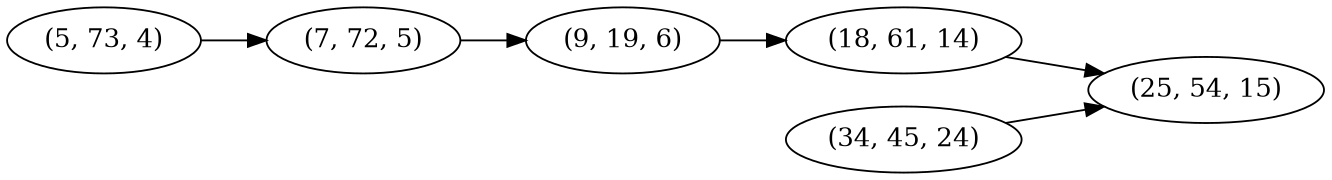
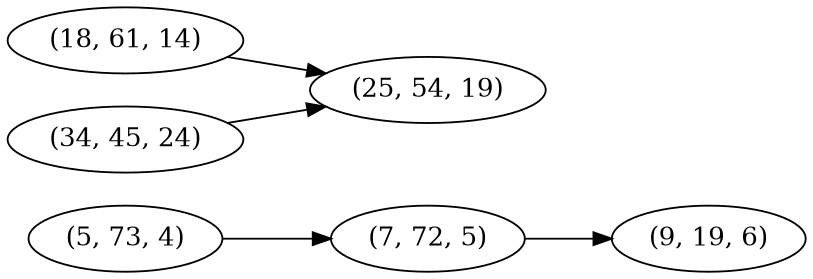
(743, 40) -> none
(1206, 90) -> (428, 90)
